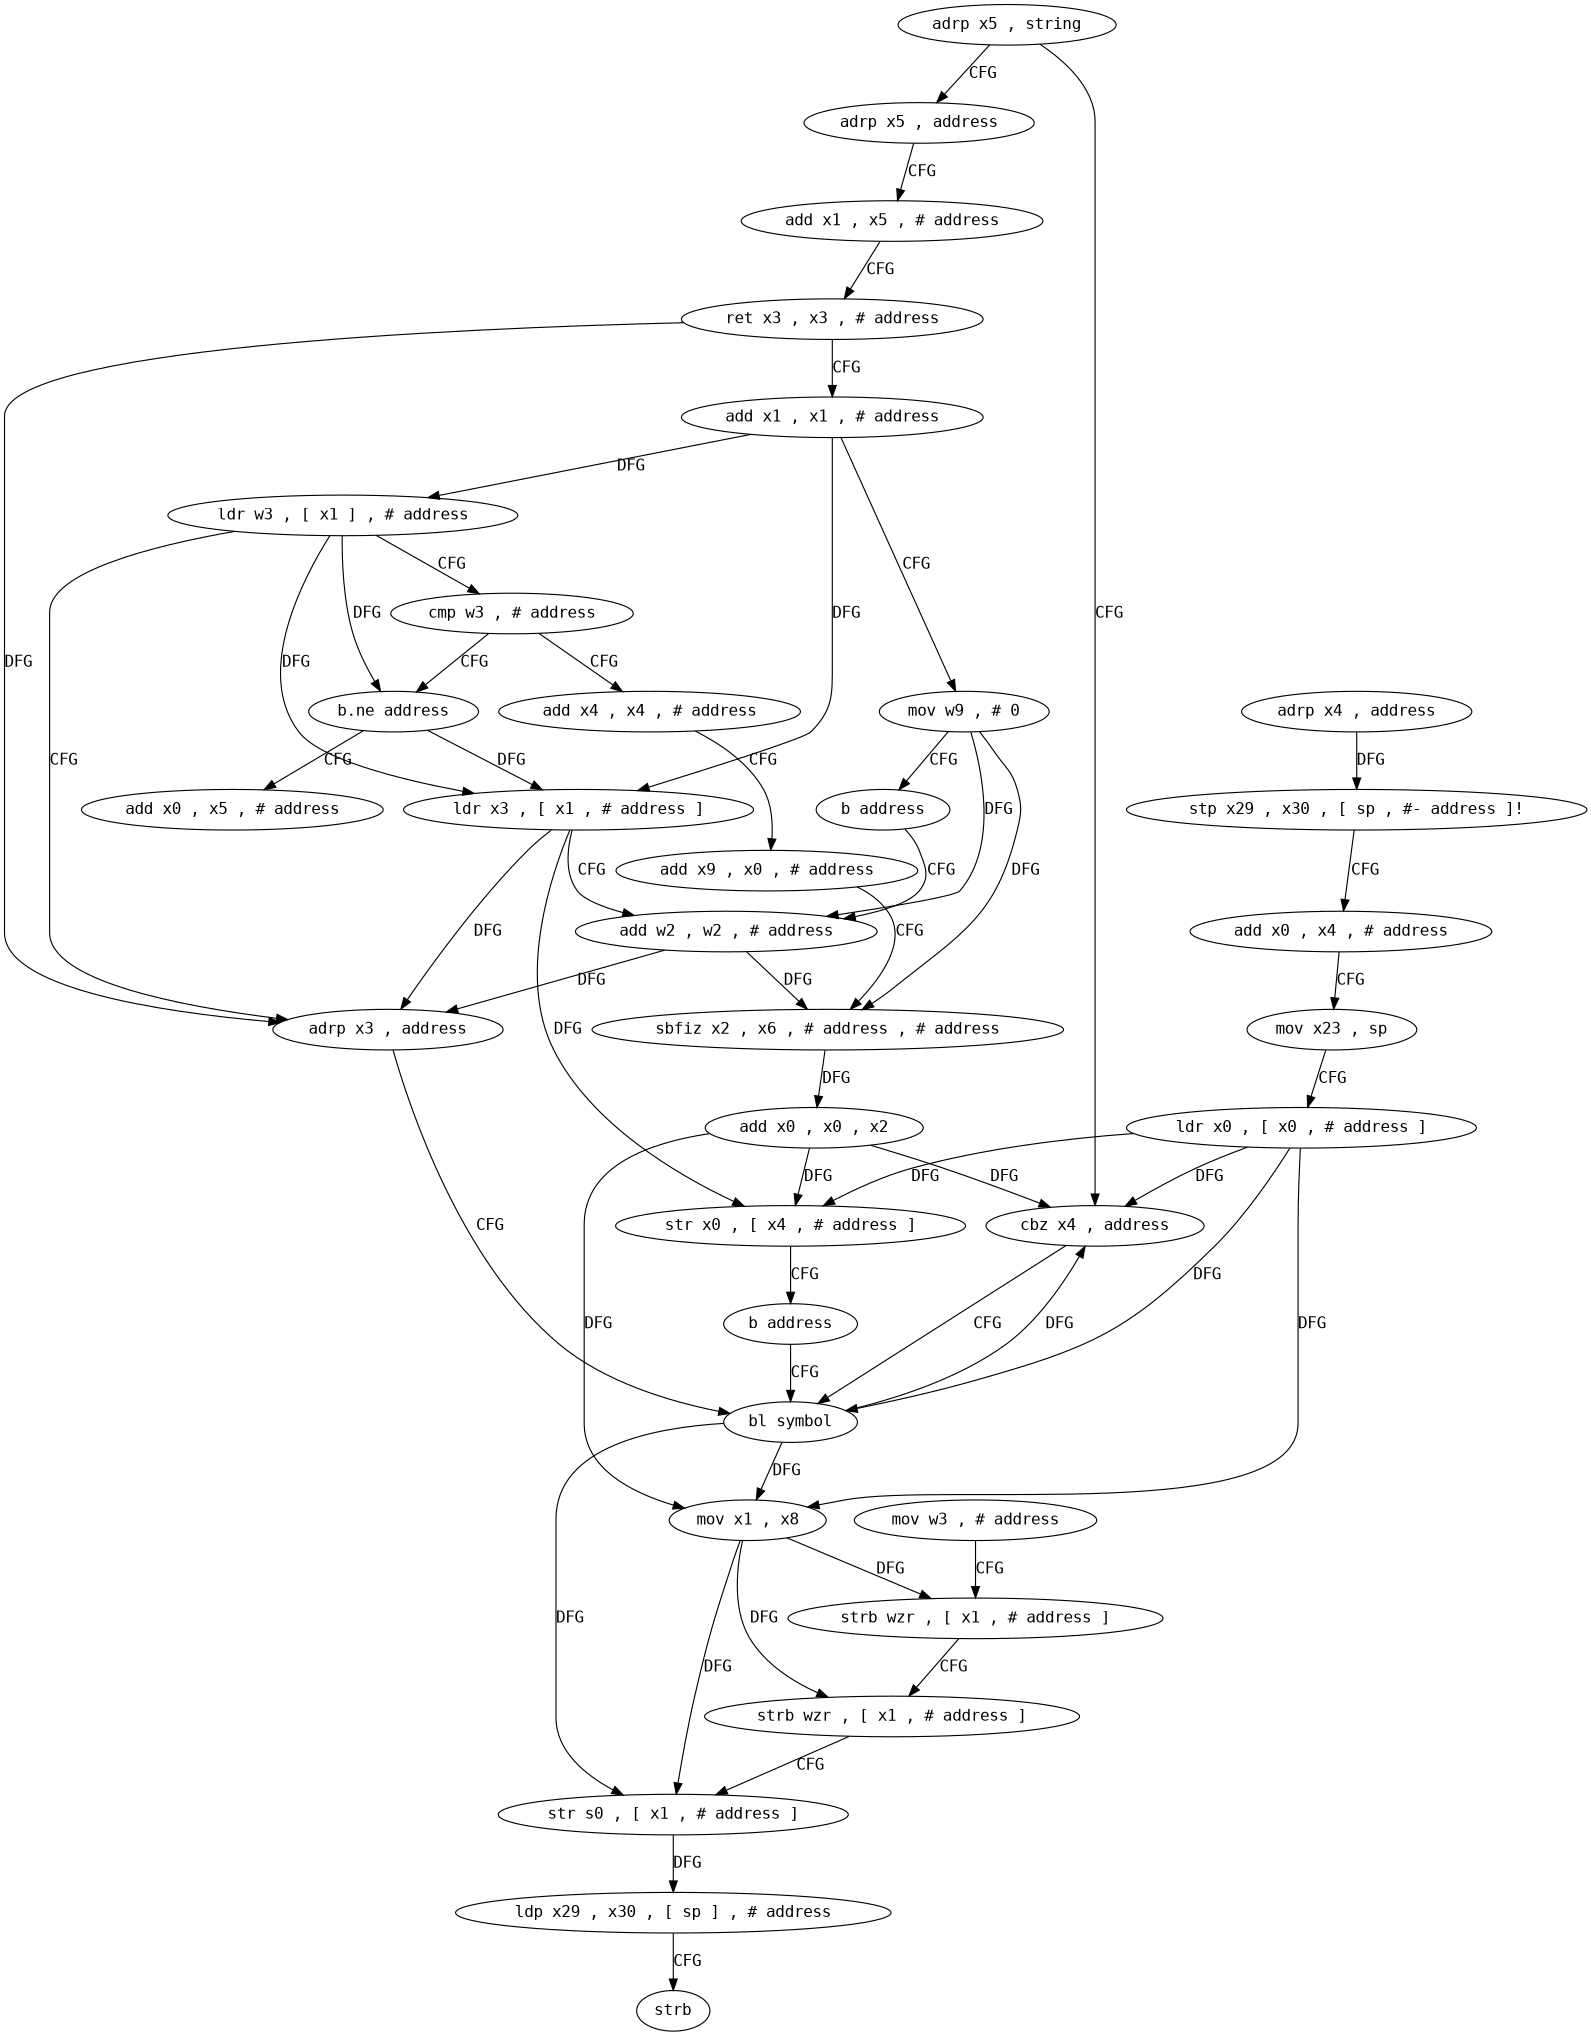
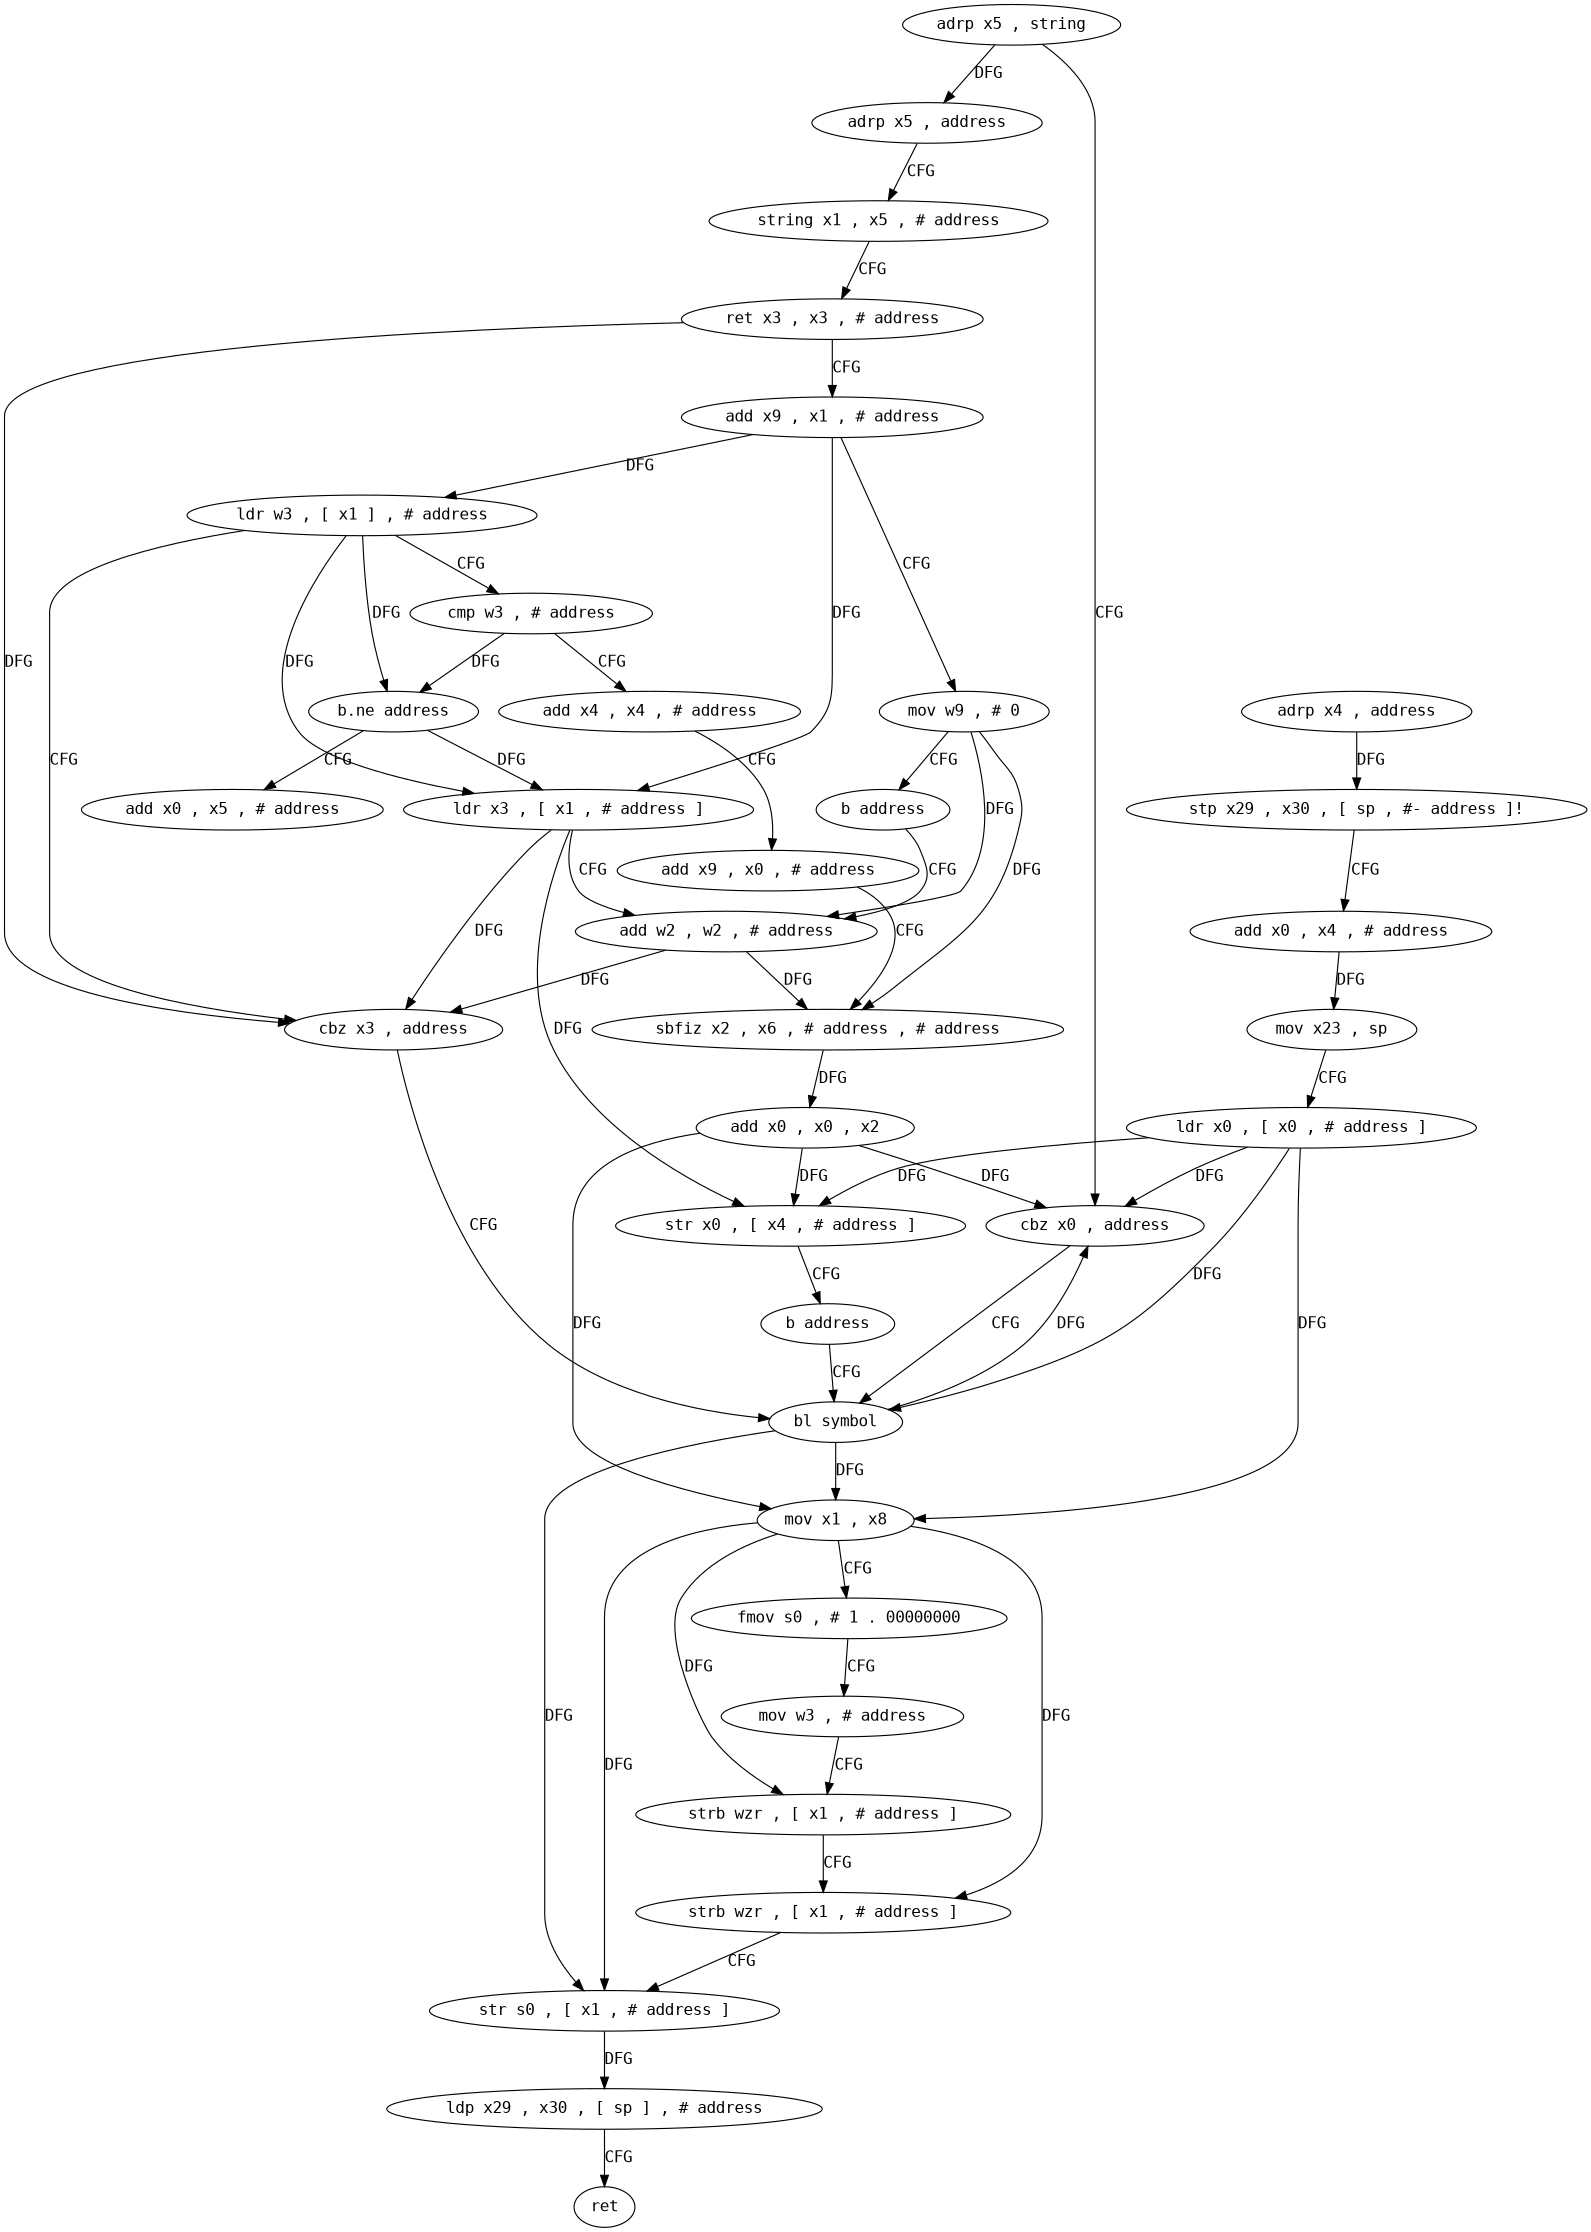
(983, 74) -> (988, 74)
(892, 221) -> (879, 221)
(832, 417) -> (832, 417)
(474, 663) -> (486, 663)
(1351, 981) -> (1351, 981)
(388, 1030) -> (394, 1030)
(1095, 1226) -> (1095, 1226)
none -> (849, 1618)
(673, 2011) -> (604, 2207)
